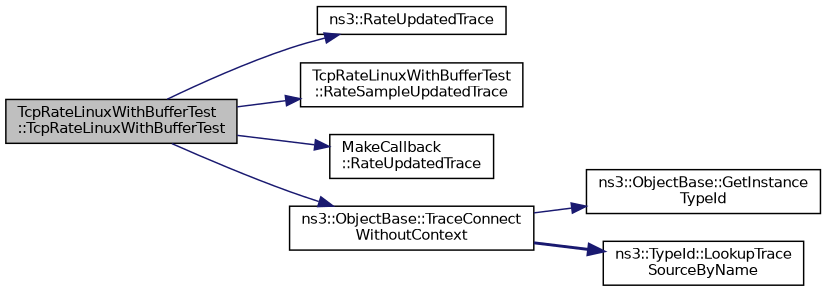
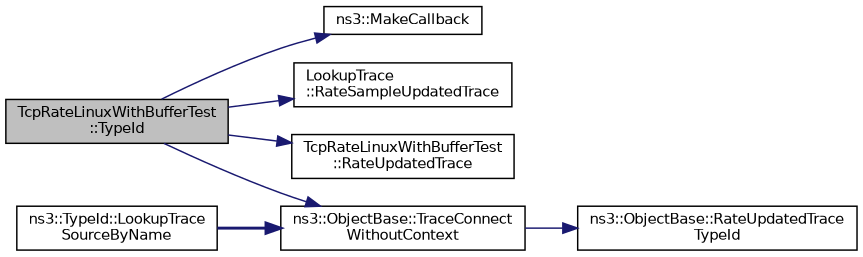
(412, 20) -> (403, 20)
(412, 85) -> (403, 85)
(121, 121) -> (117, 121)
(412, 156) -> (403, 156)
(703, 192) -> (717, 228)
(561, 246) -> (242, 228)
